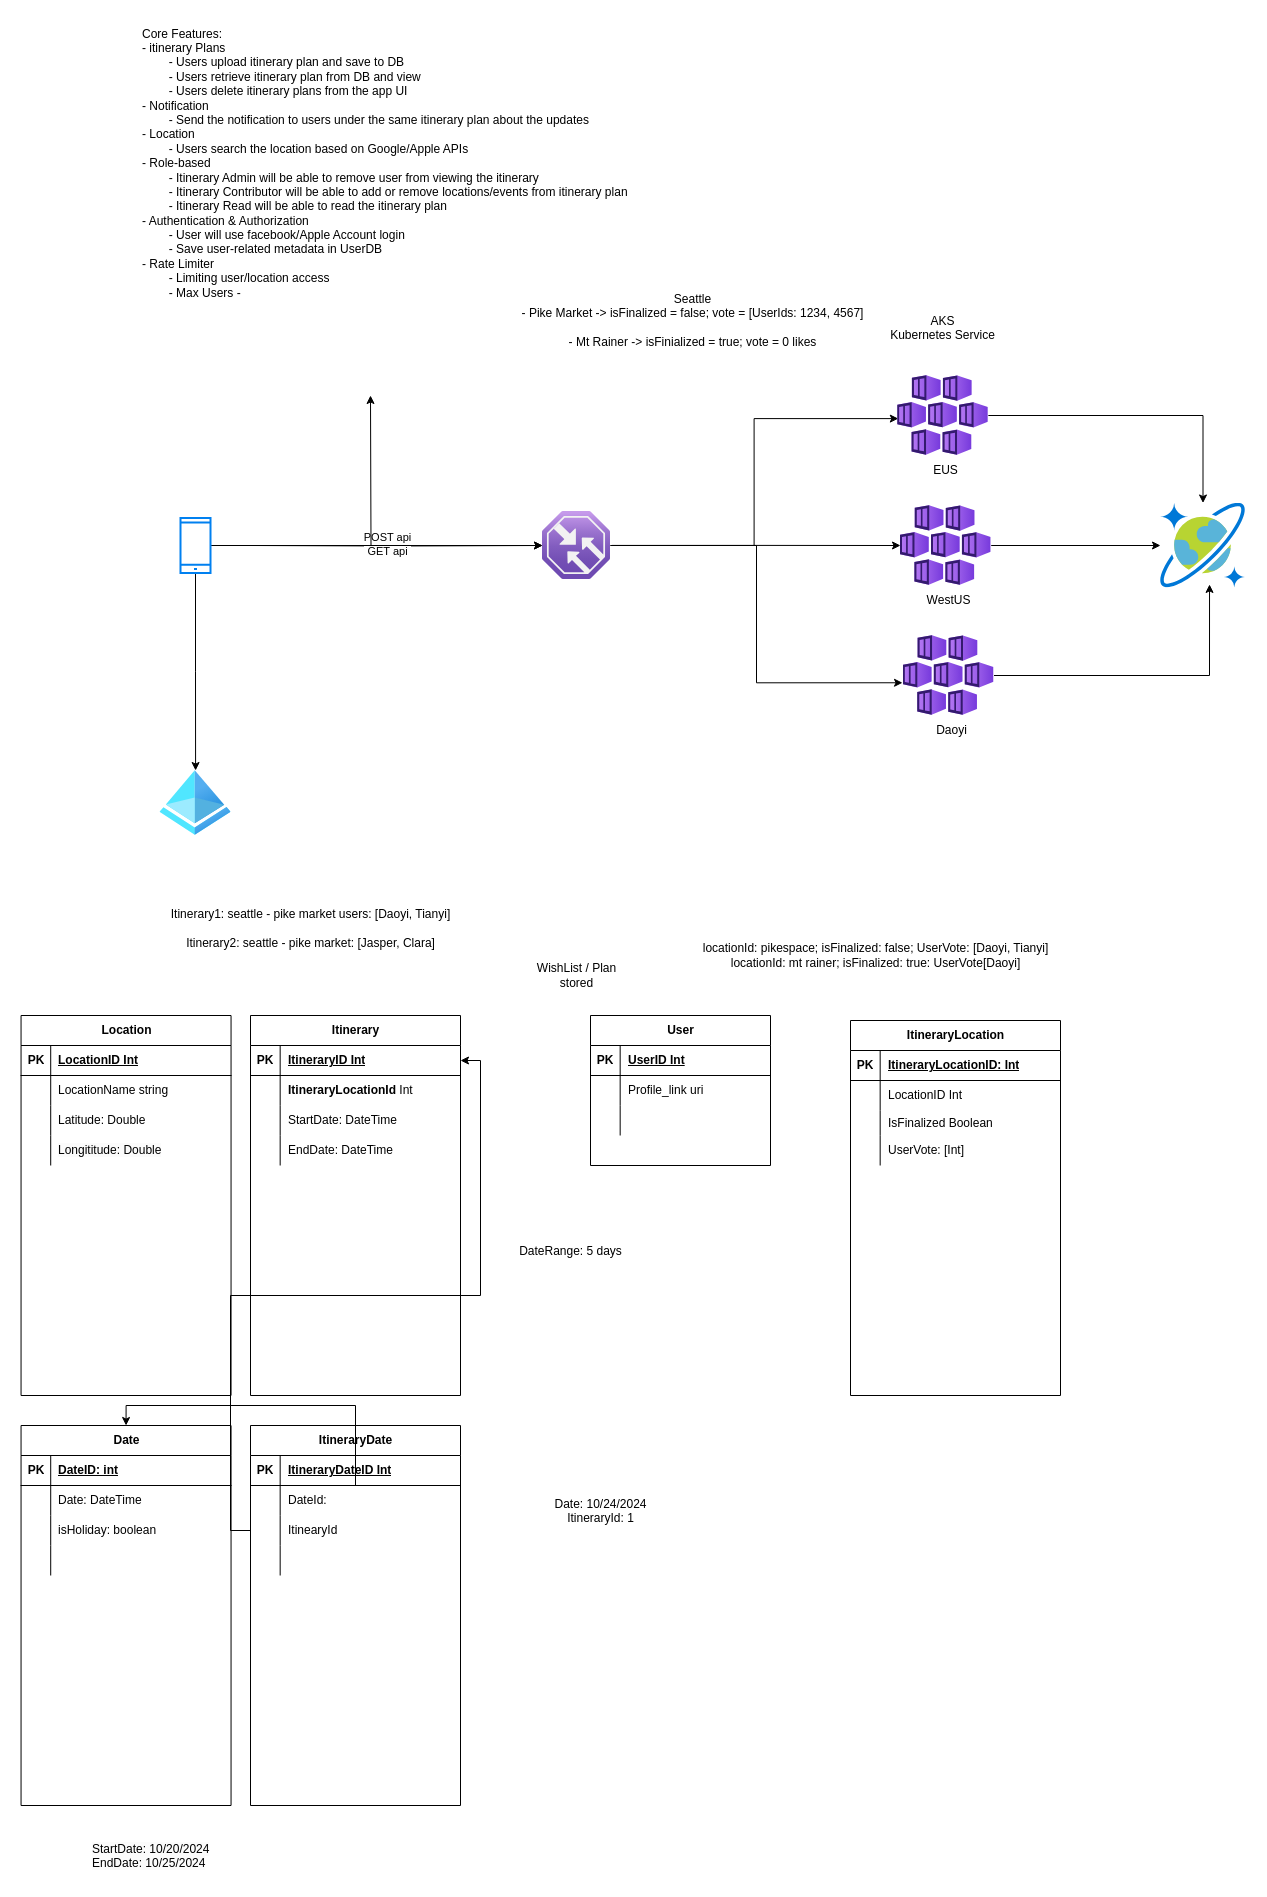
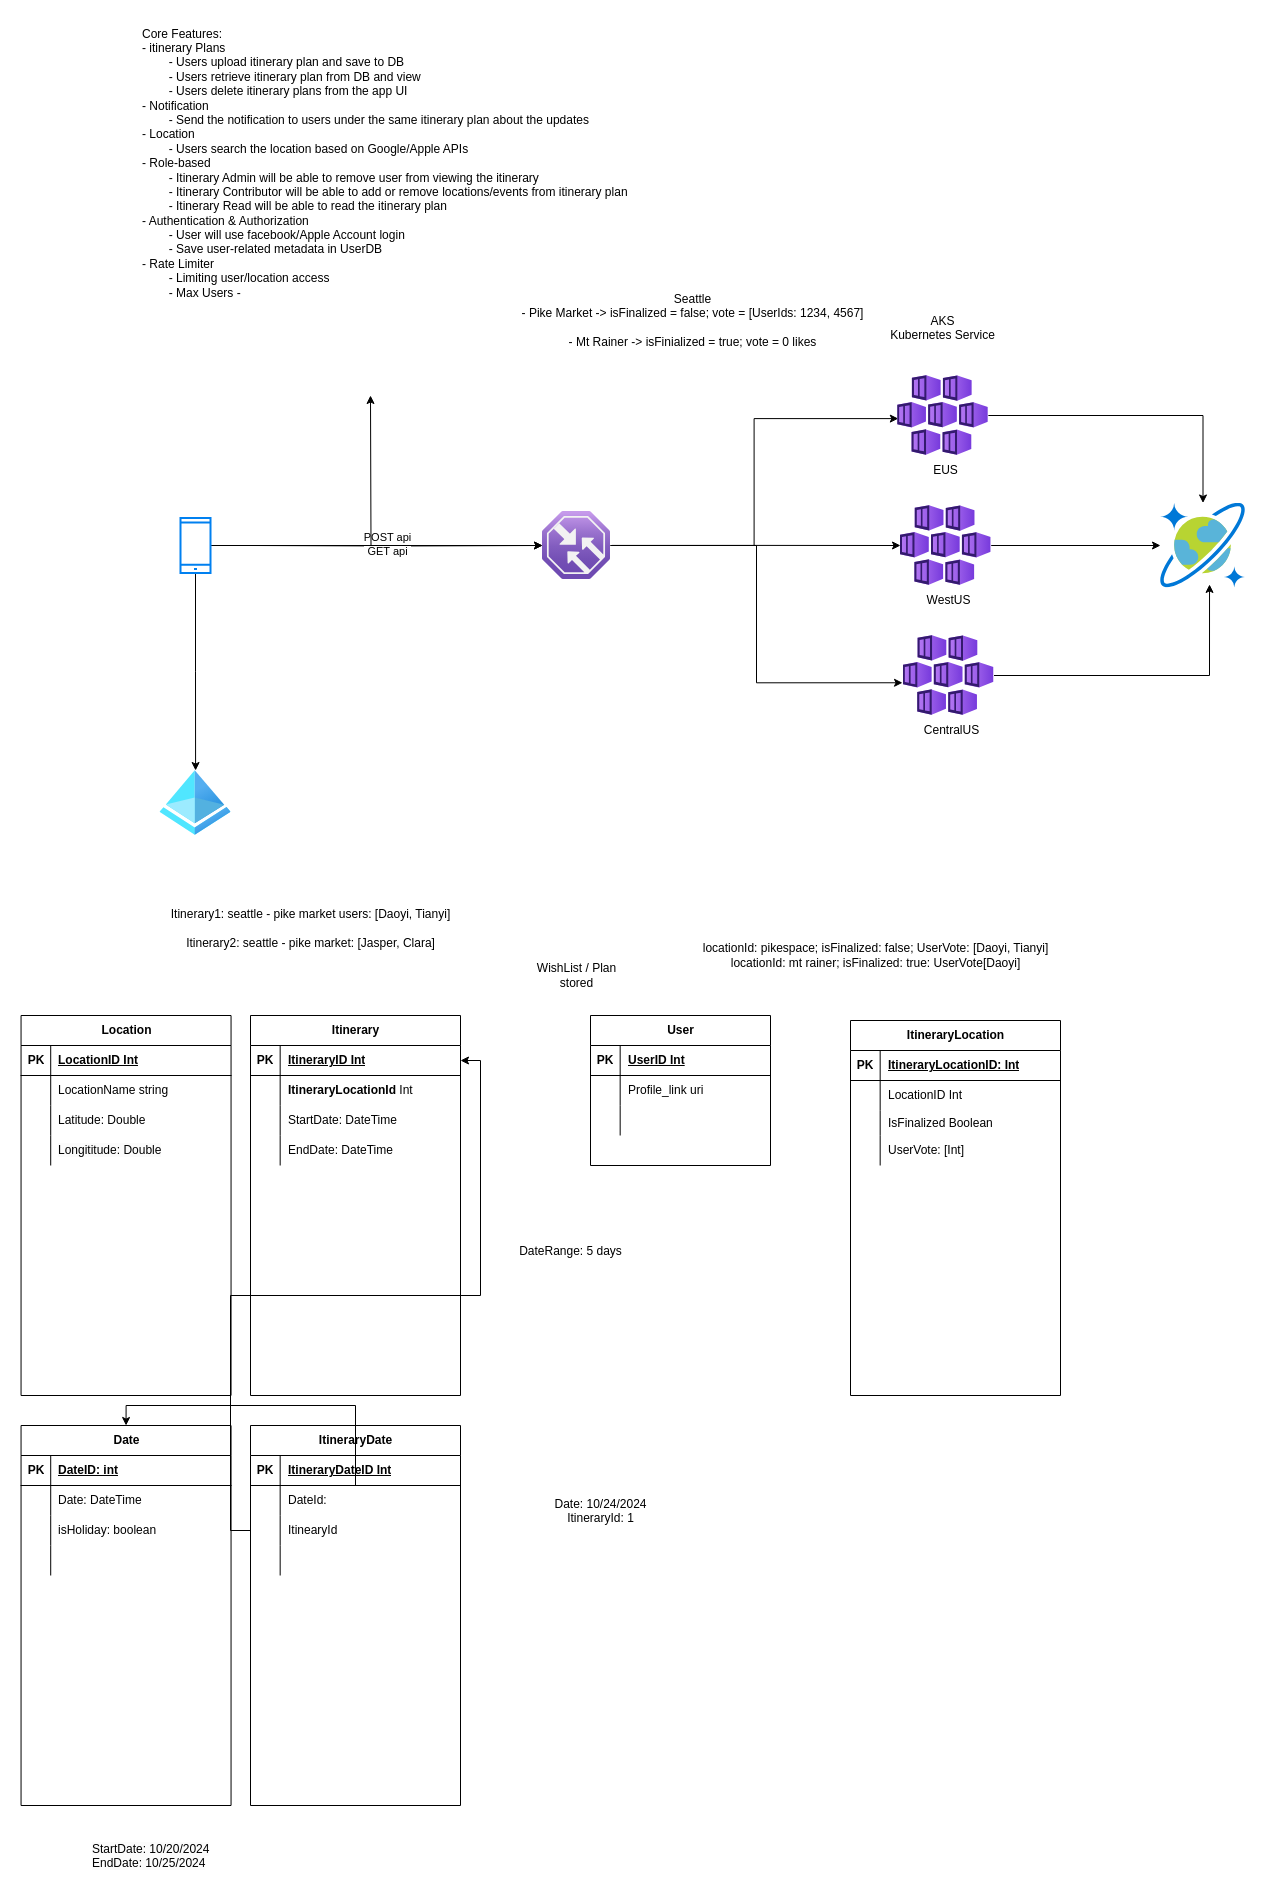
(952, 731) -> (952, 731)
